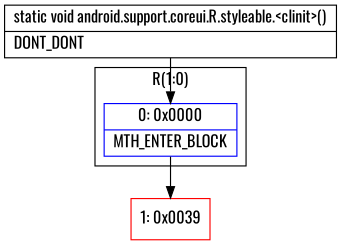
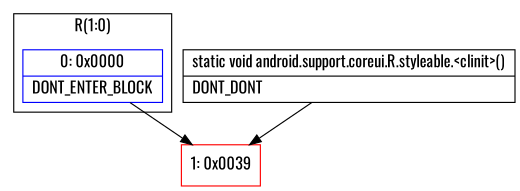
(171, 75) -> (286, 120)
(171, 142) -> (93, 89)
